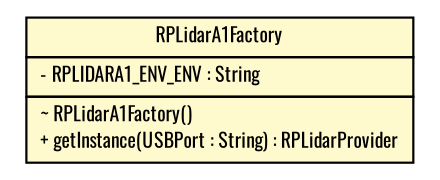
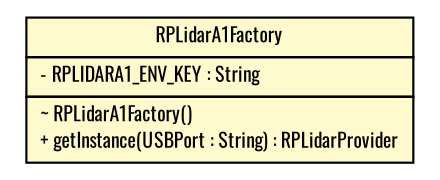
(151, 76) -> (151, 76)
